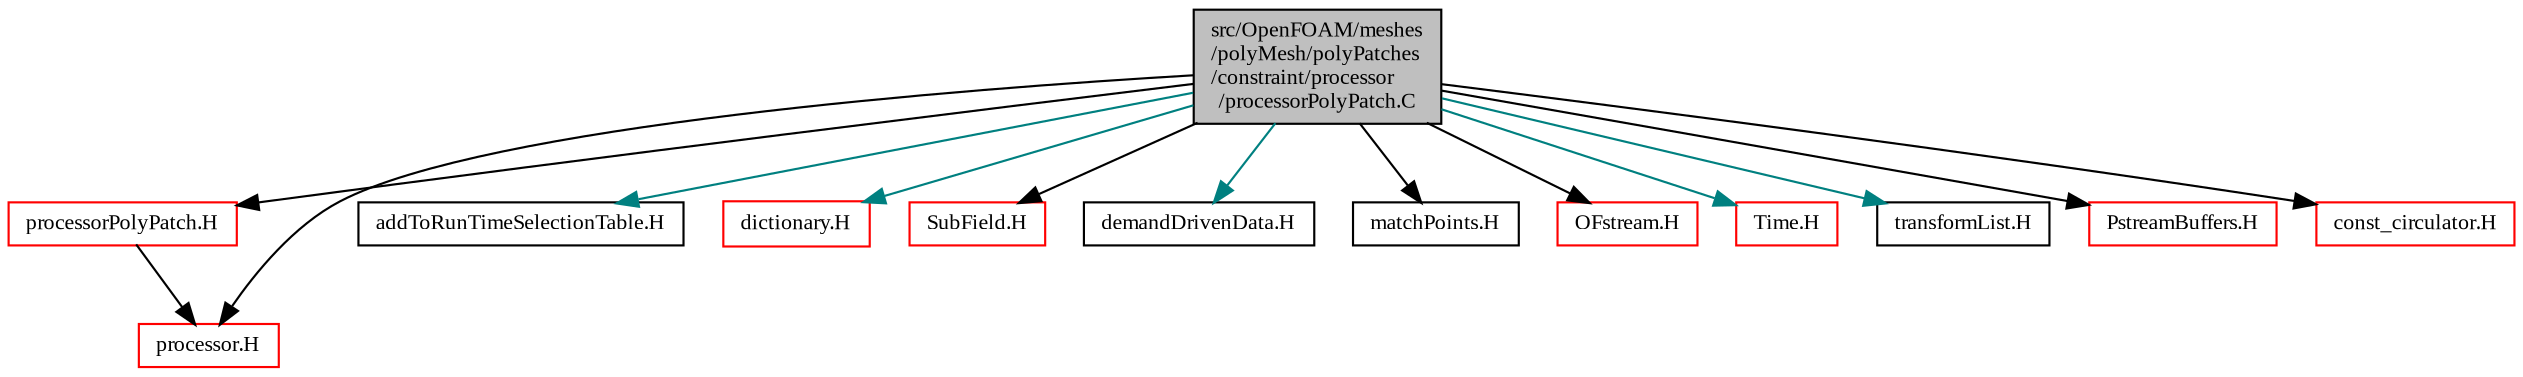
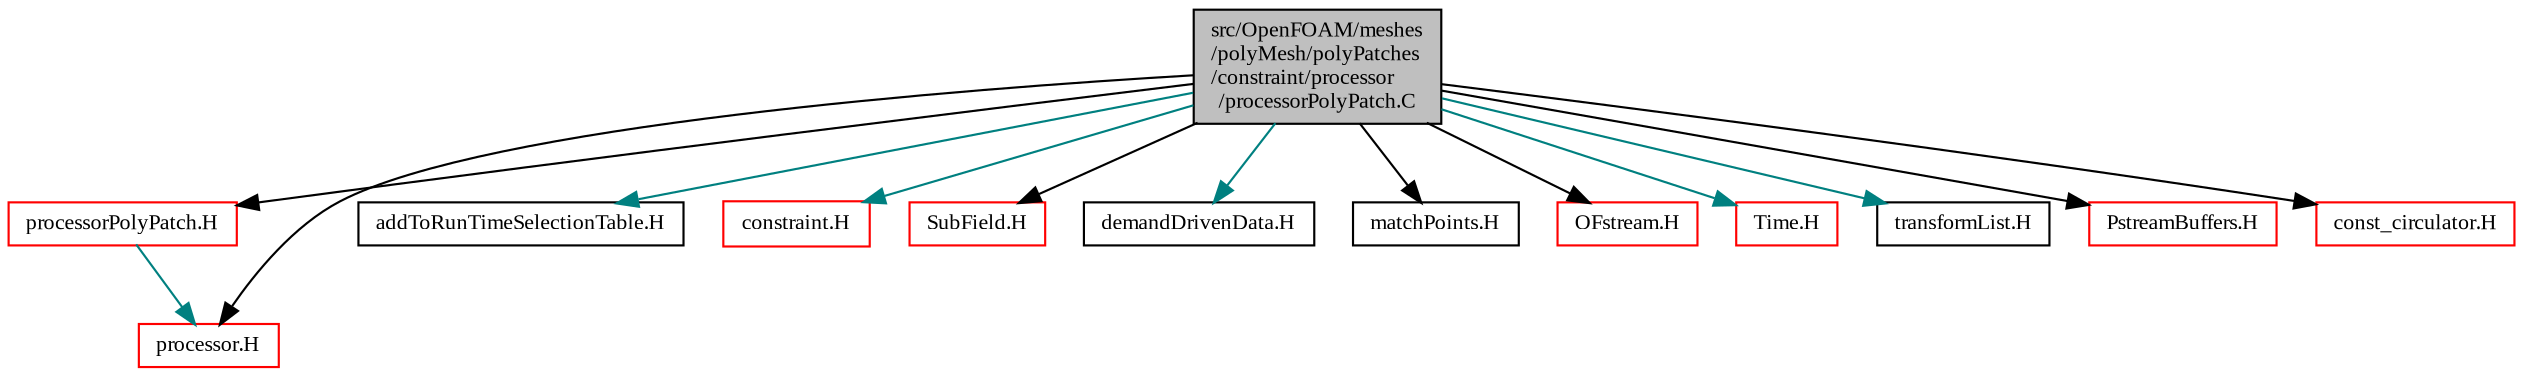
(797, 224) -> (797, 224)
(159, 276) -> (159, 276)
